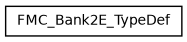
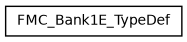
(94, 21) -> (94, 21)
